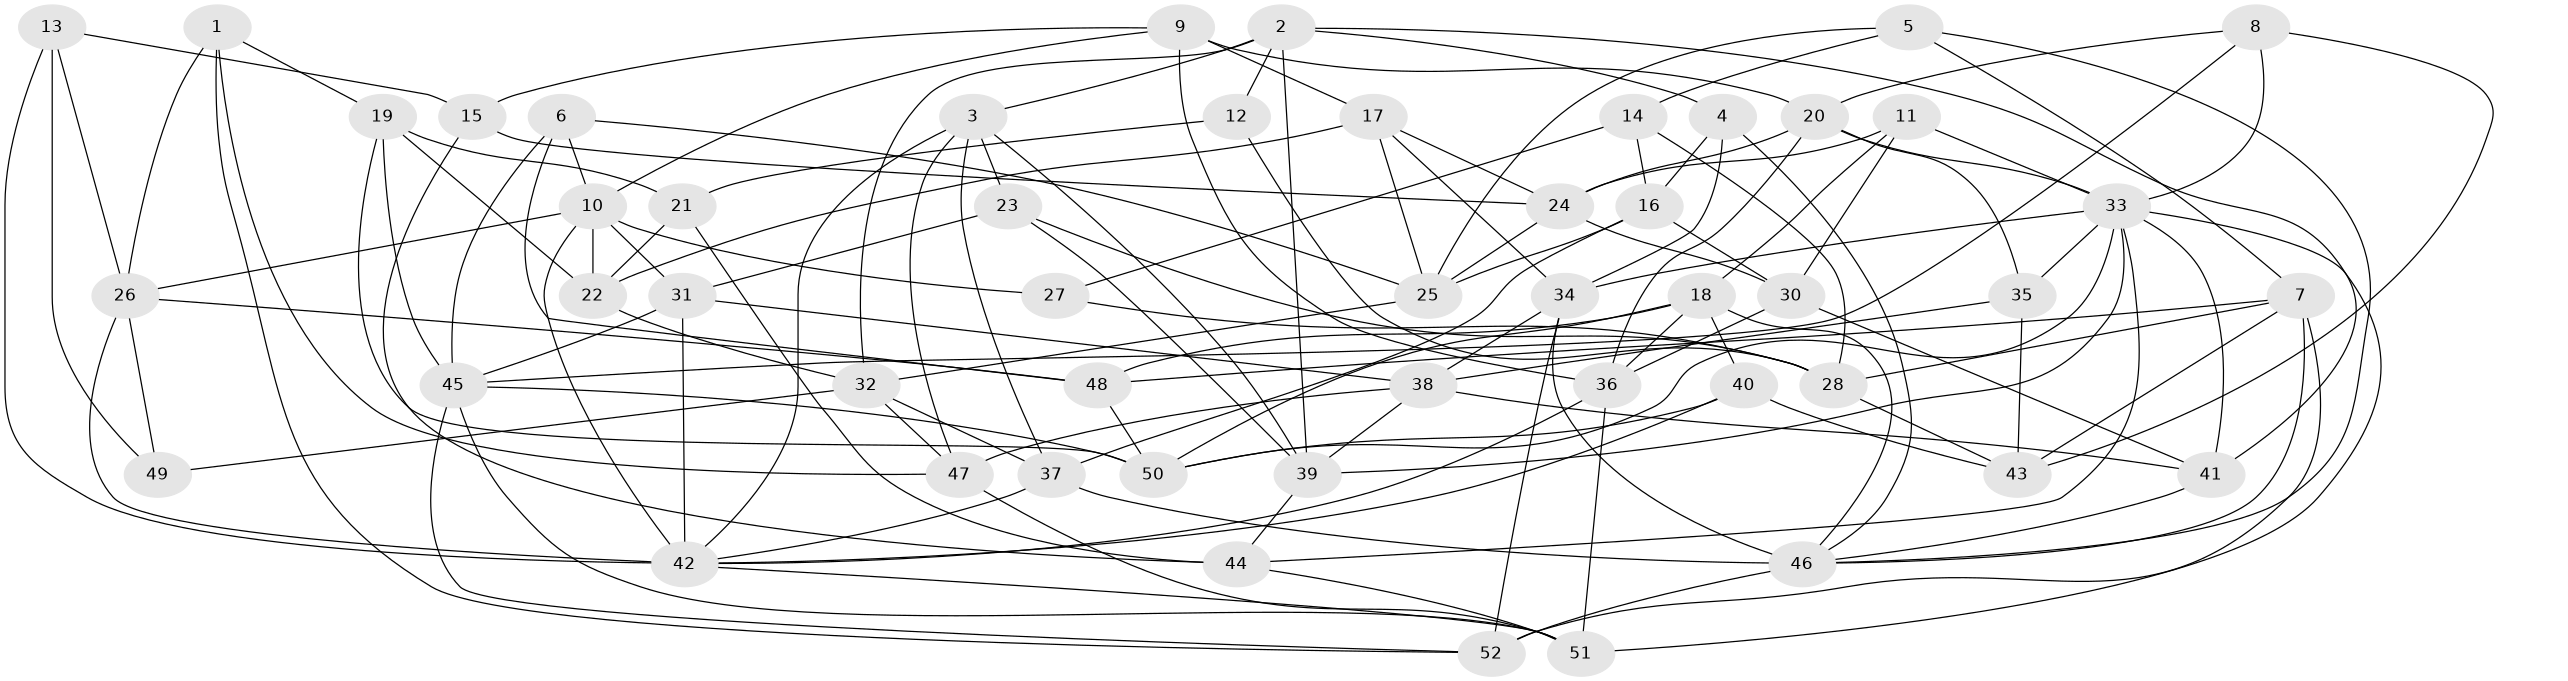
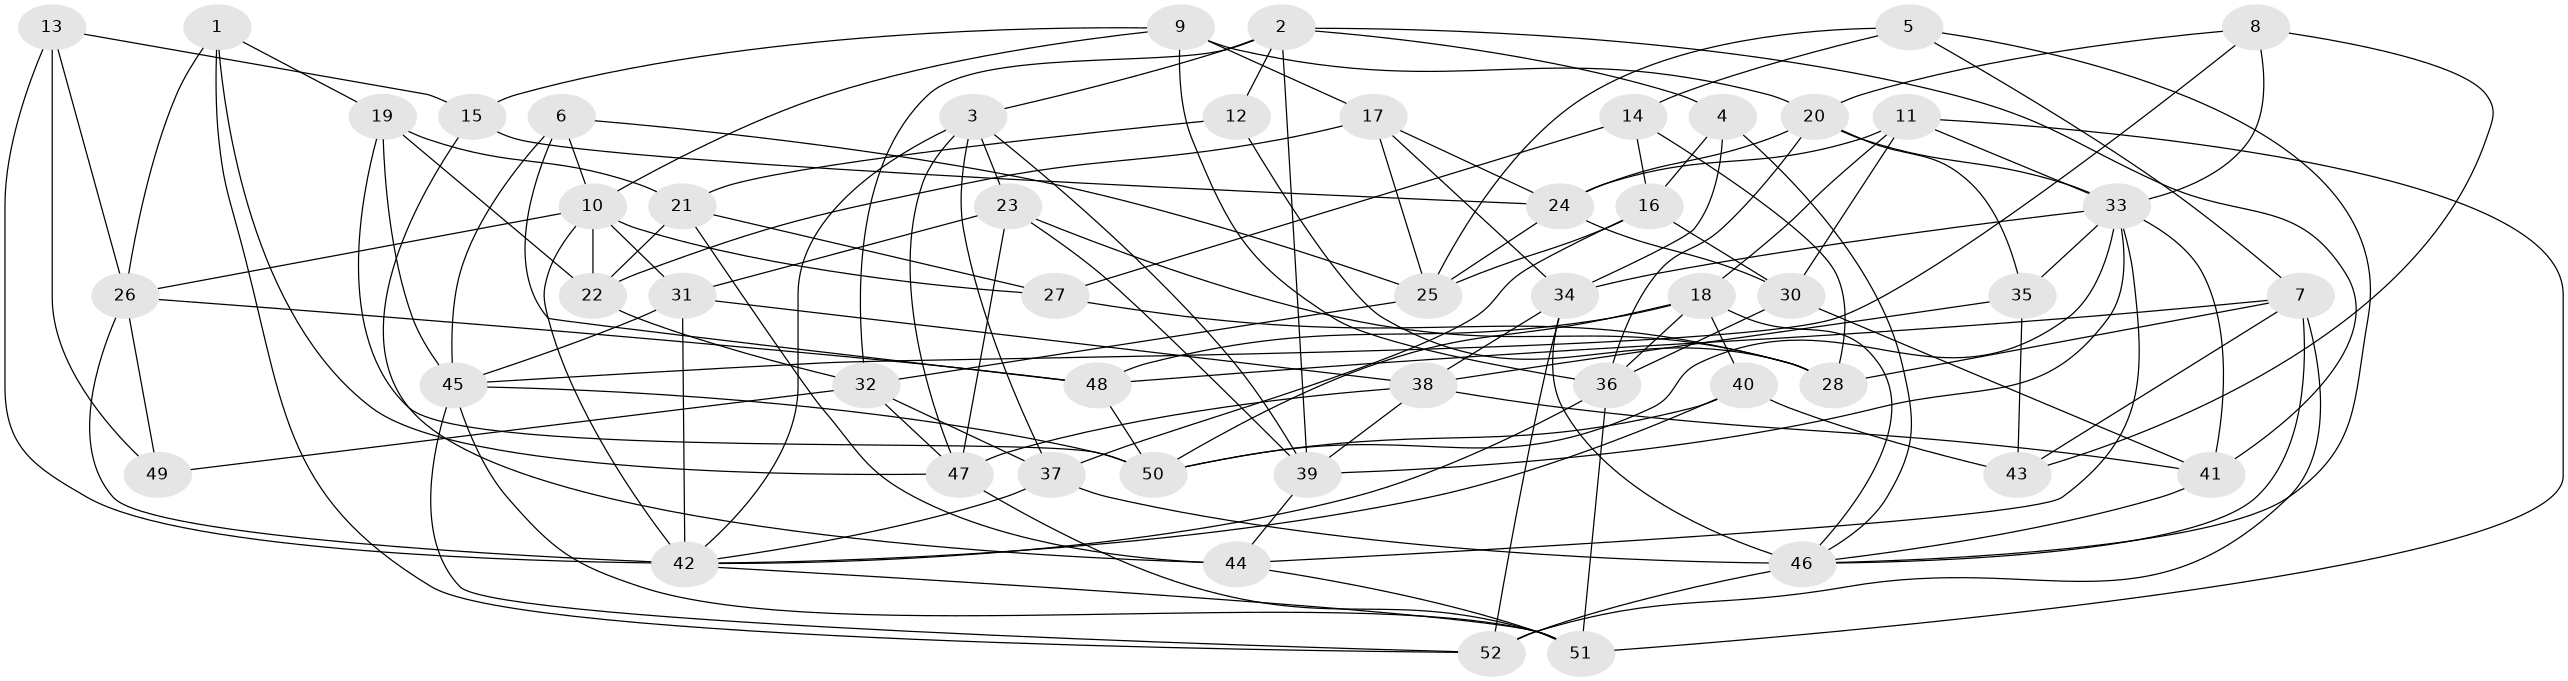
none -> (877, 253)
none -> (984, 341)
(1925, 430) -> none
(2255, 539) -> (2517, 516)
